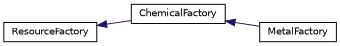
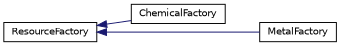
(247, 24) -> (183, 32)
